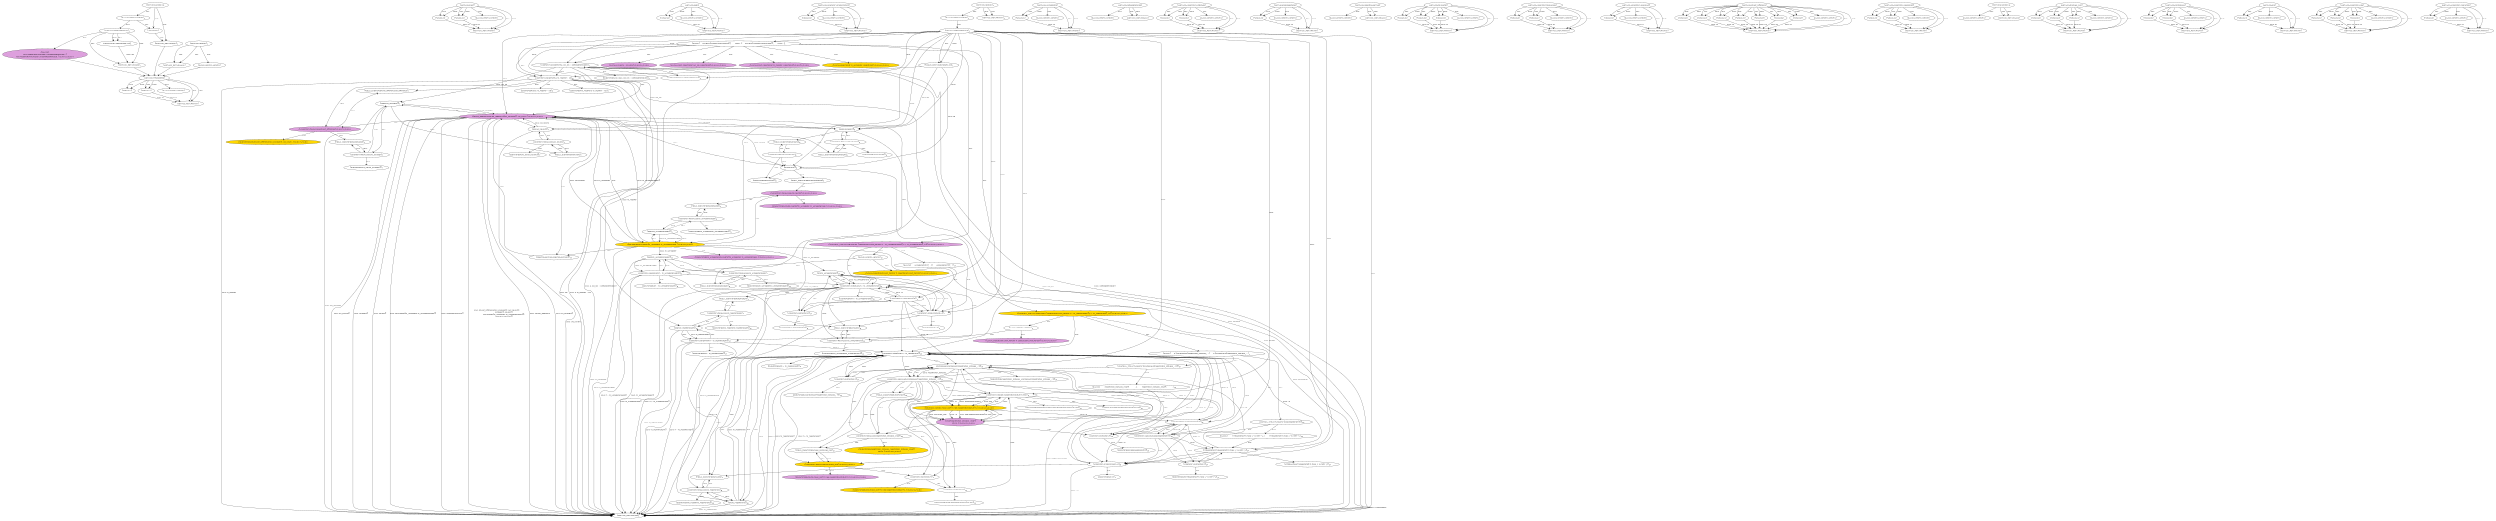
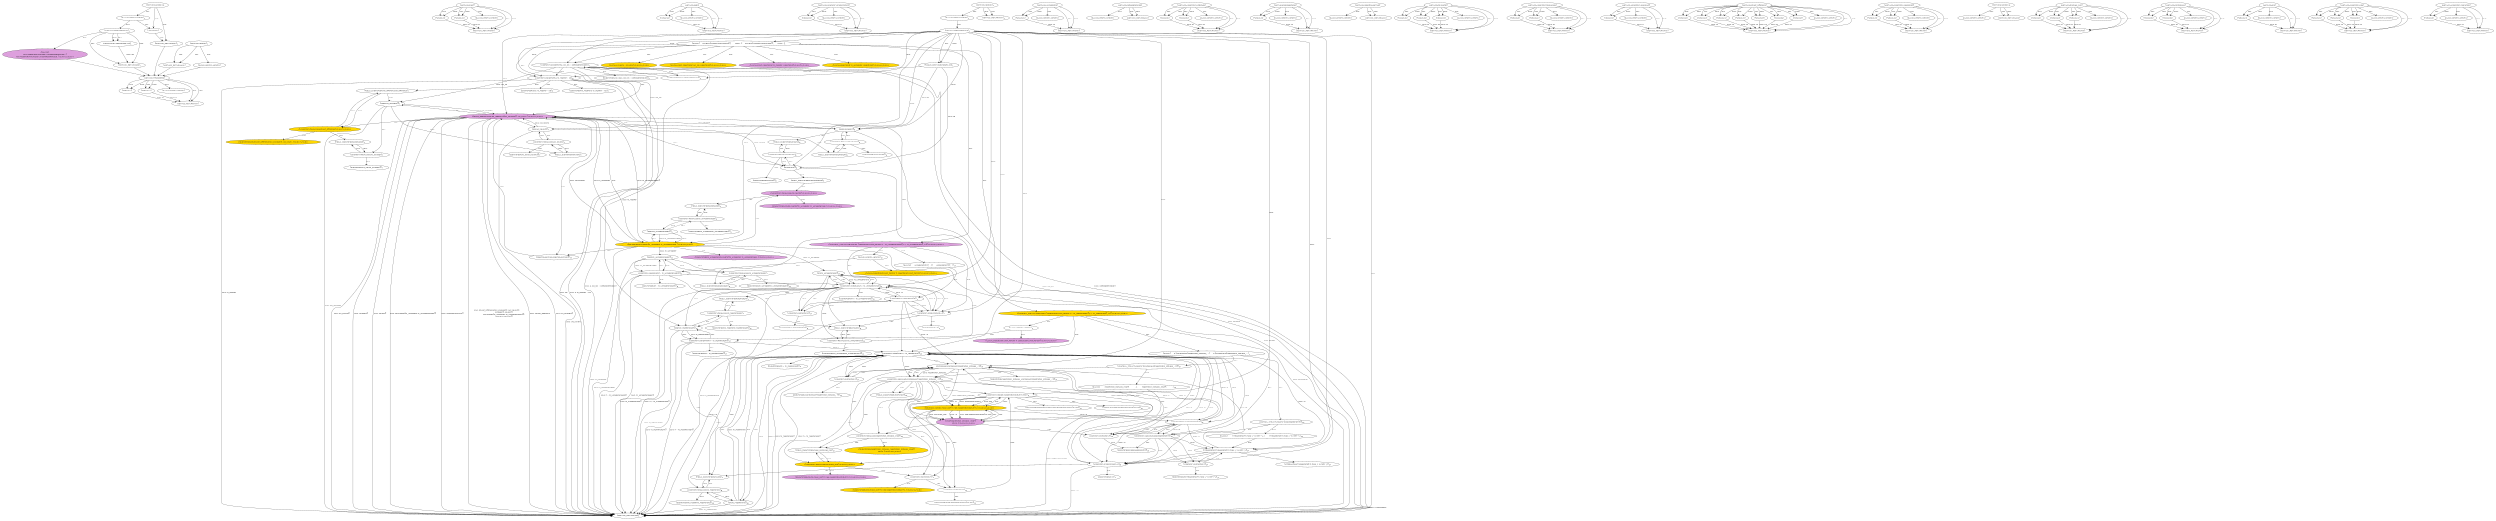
(629, 65) -> (629, 65)
(698, 65) -> (698, 65)
(424, 86) -> (359, 108)
(373, 128) -> (388, 97)
(325, 129) -> (325, 129)
(778, 174) -> (788, 161)
(903, 227) -> none
(951, 298) -> (748, 290)
(1229, 358) -> (1233, 358)
(971, 386) -> none
(870, 413) -> none
(1180, 431) -> (1144, 443)
